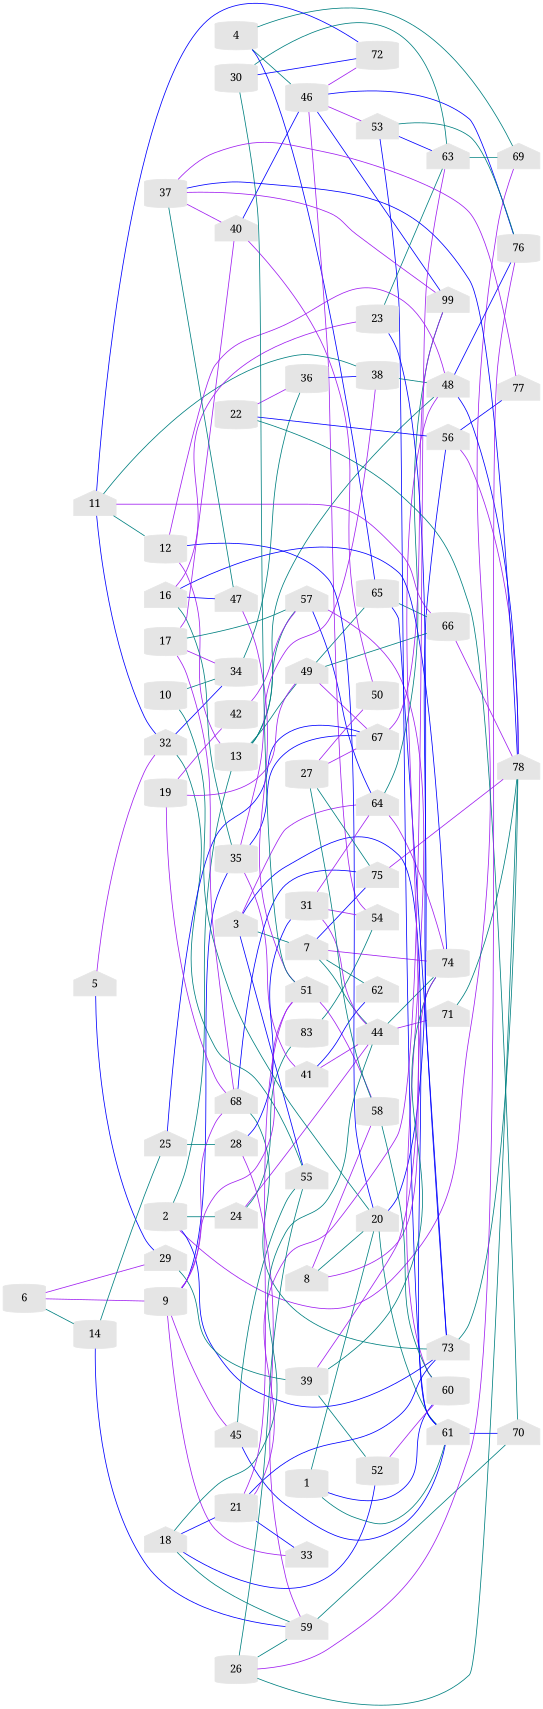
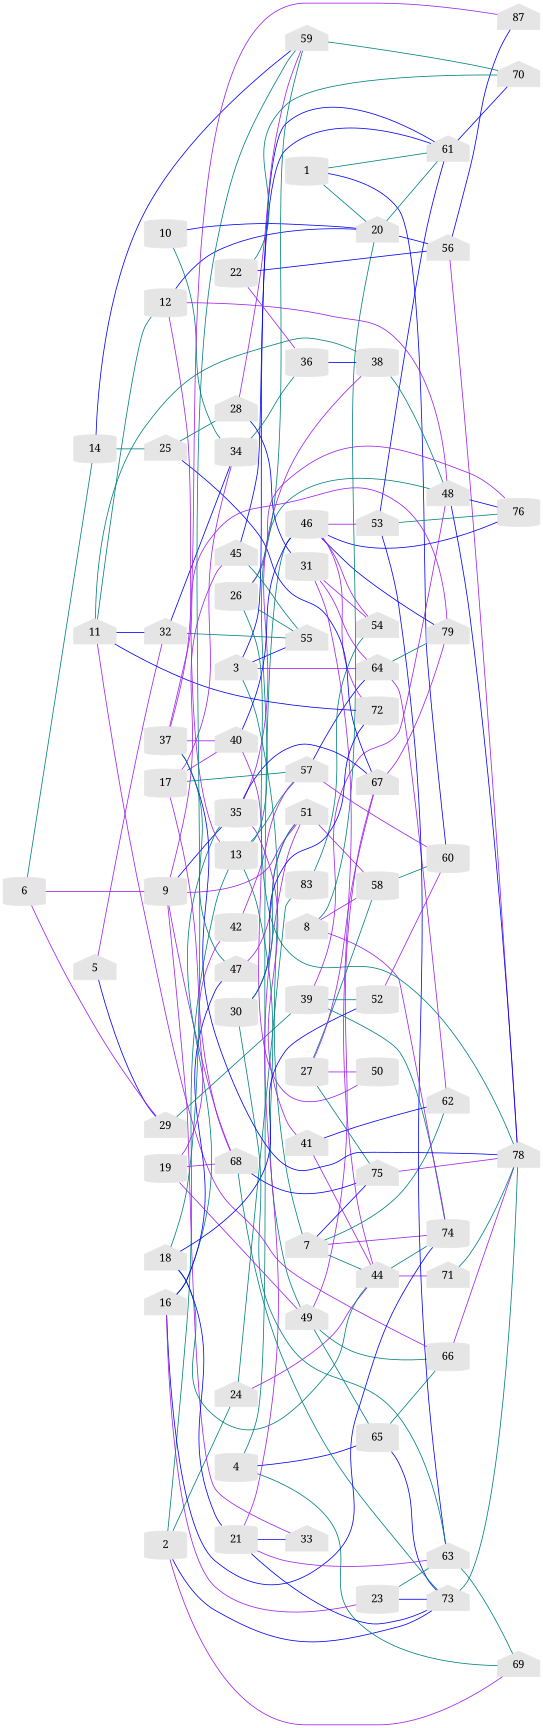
(448, 301) -> (448, 632)
(519, 389) -> (519, 18)
(432, 907) -> (428, 914)
(225, 977) -> (276, 224)
